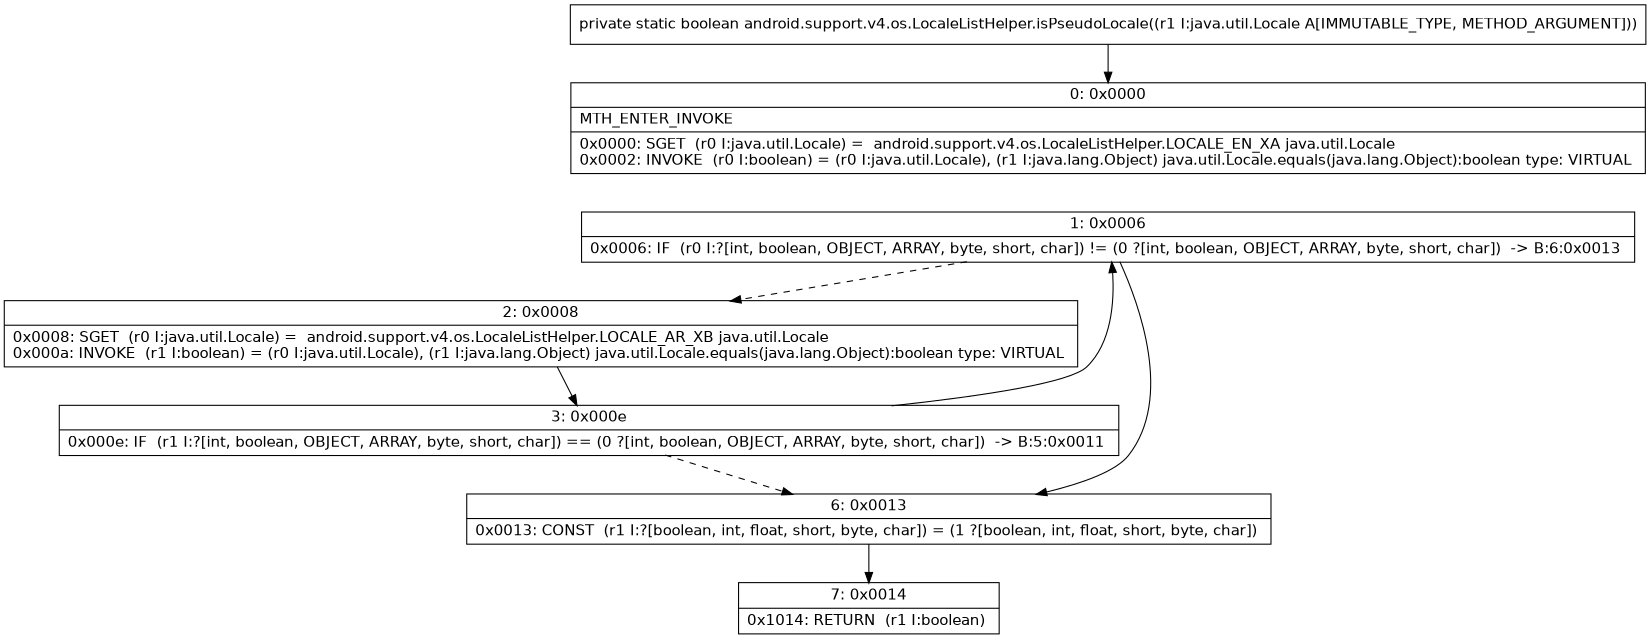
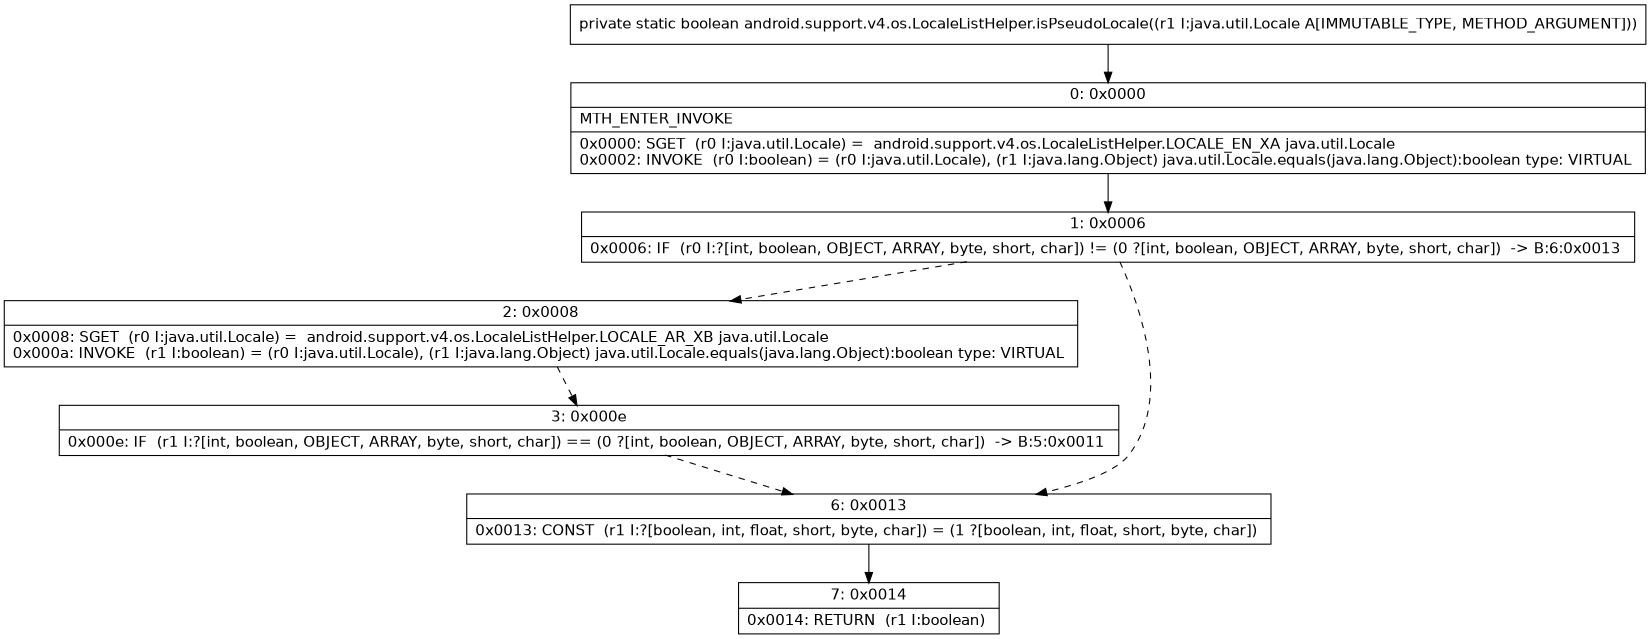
(565, 382) -> (565, 382)
(1040, 384) -> (1108, 187)
(1149, 404) -> (1149, 404)
(869, 621) -> (869, 621)
